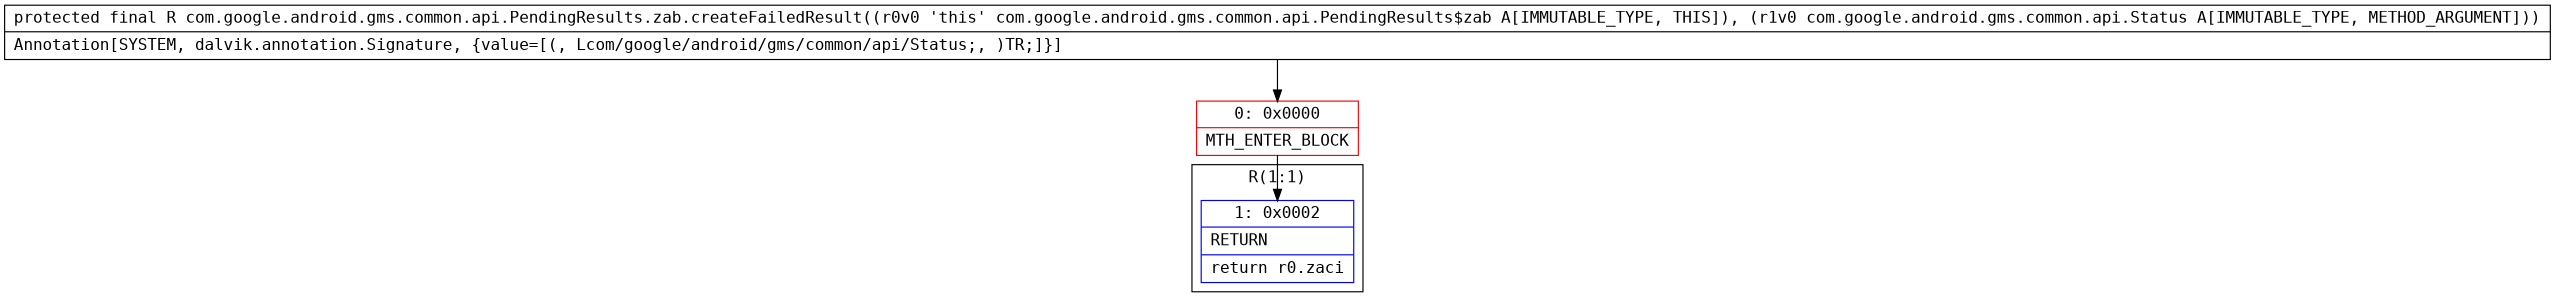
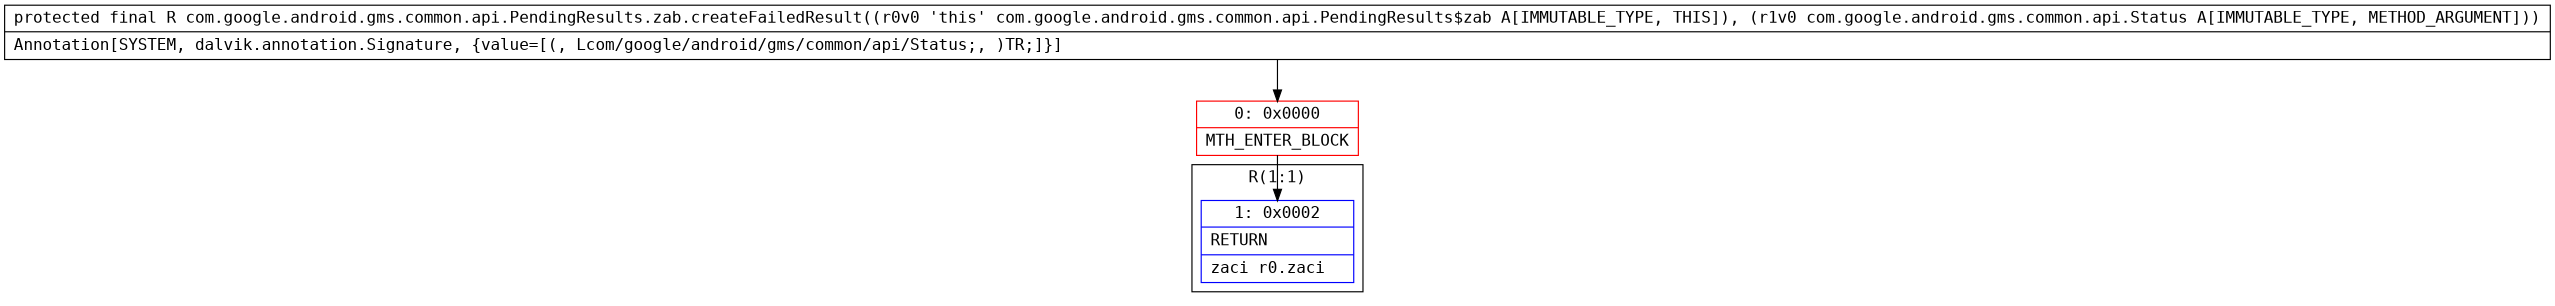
(1277, 268) -> (1268, 268)
